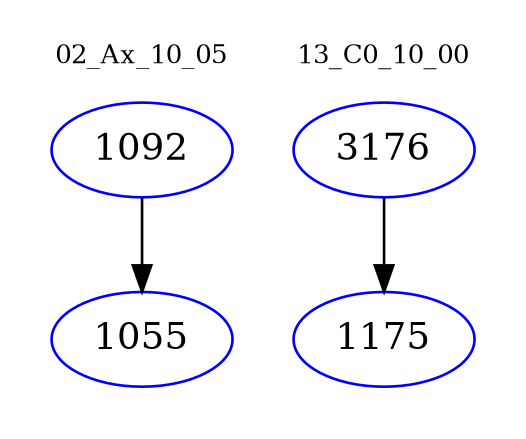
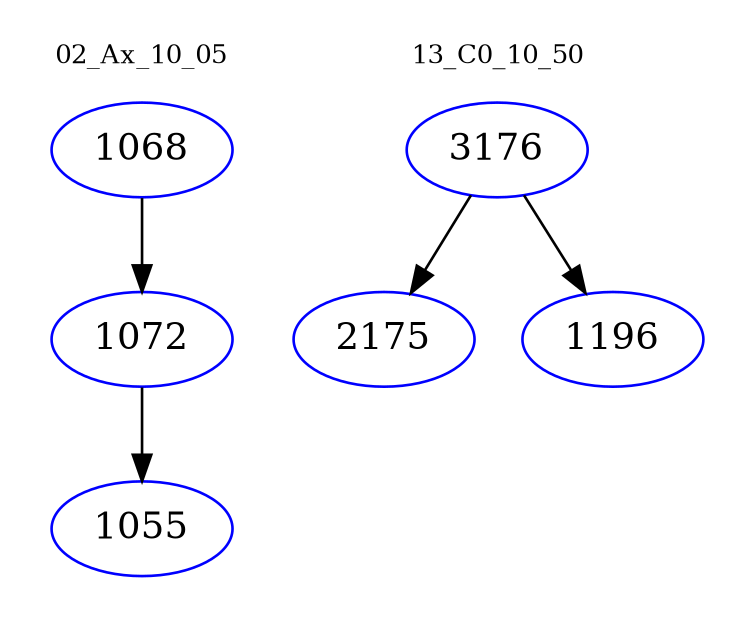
(384, 57) -> (498, 57)
none -> (142, 150)
(142, 150) -> (142, 339)
(384, 339) -> (384, 339)
none -> (613, 339)
